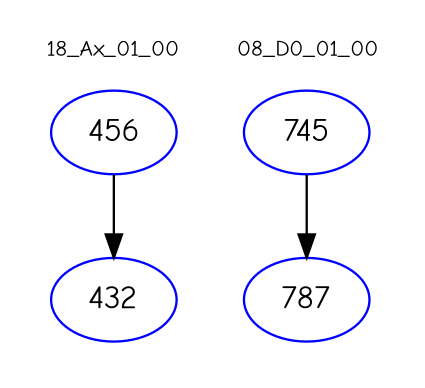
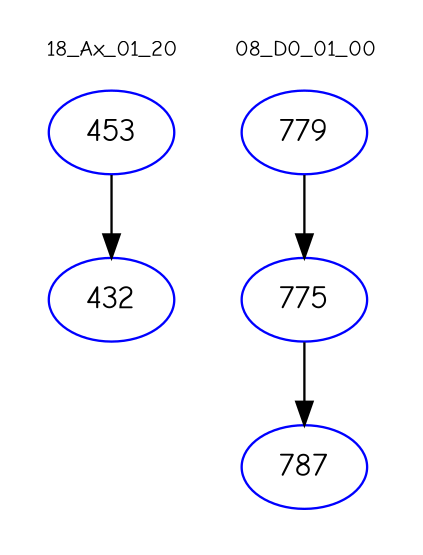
(114, 50) -> (113, 50)
(114, 132) -> (112, 132)
none -> (304, 132)
(307, 132) -> (304, 300)
